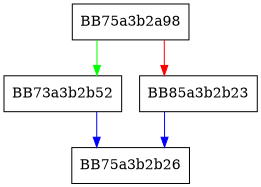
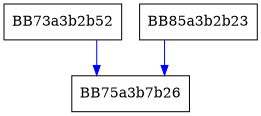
(131, 22) -> none
(131, 166) -> (131, 94)
